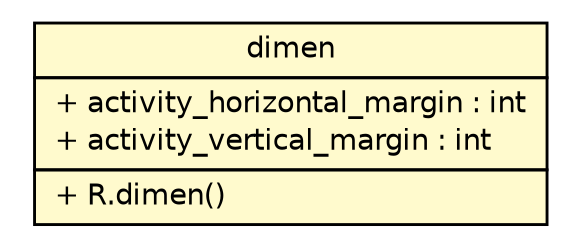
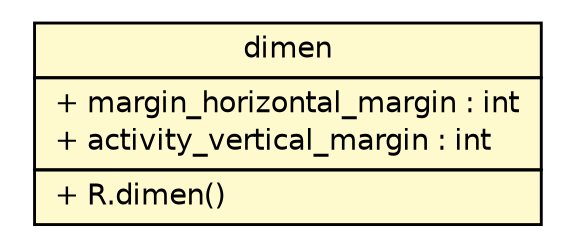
(291, 104) -> (288, 104)
